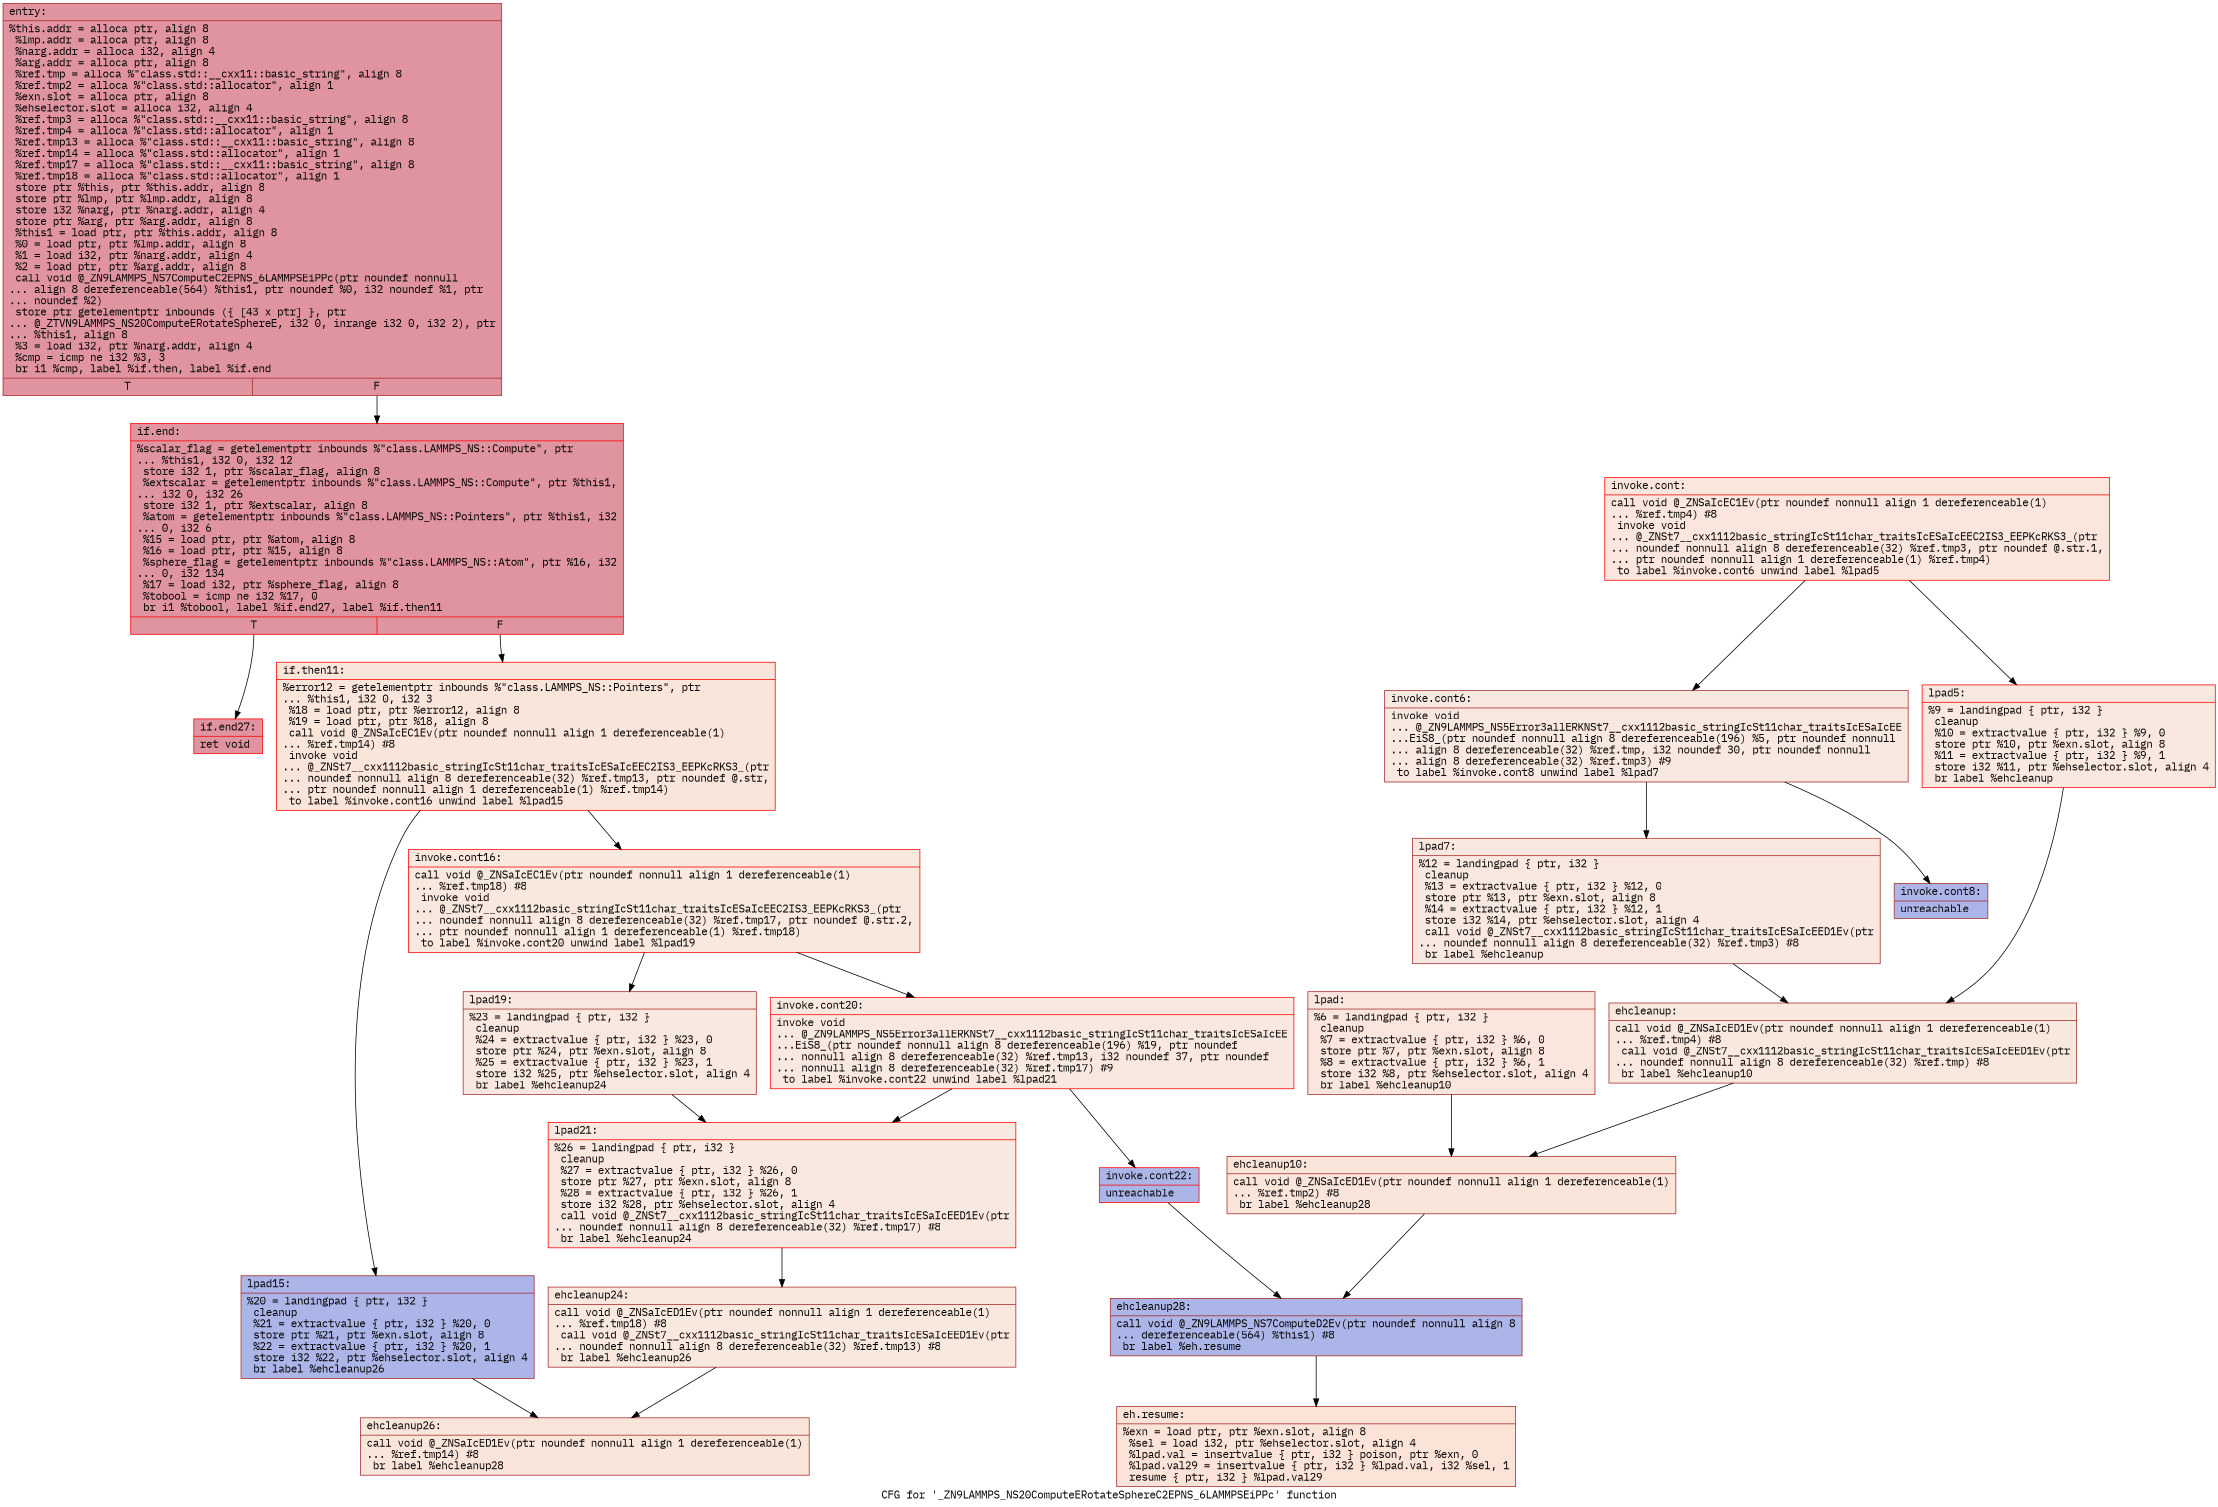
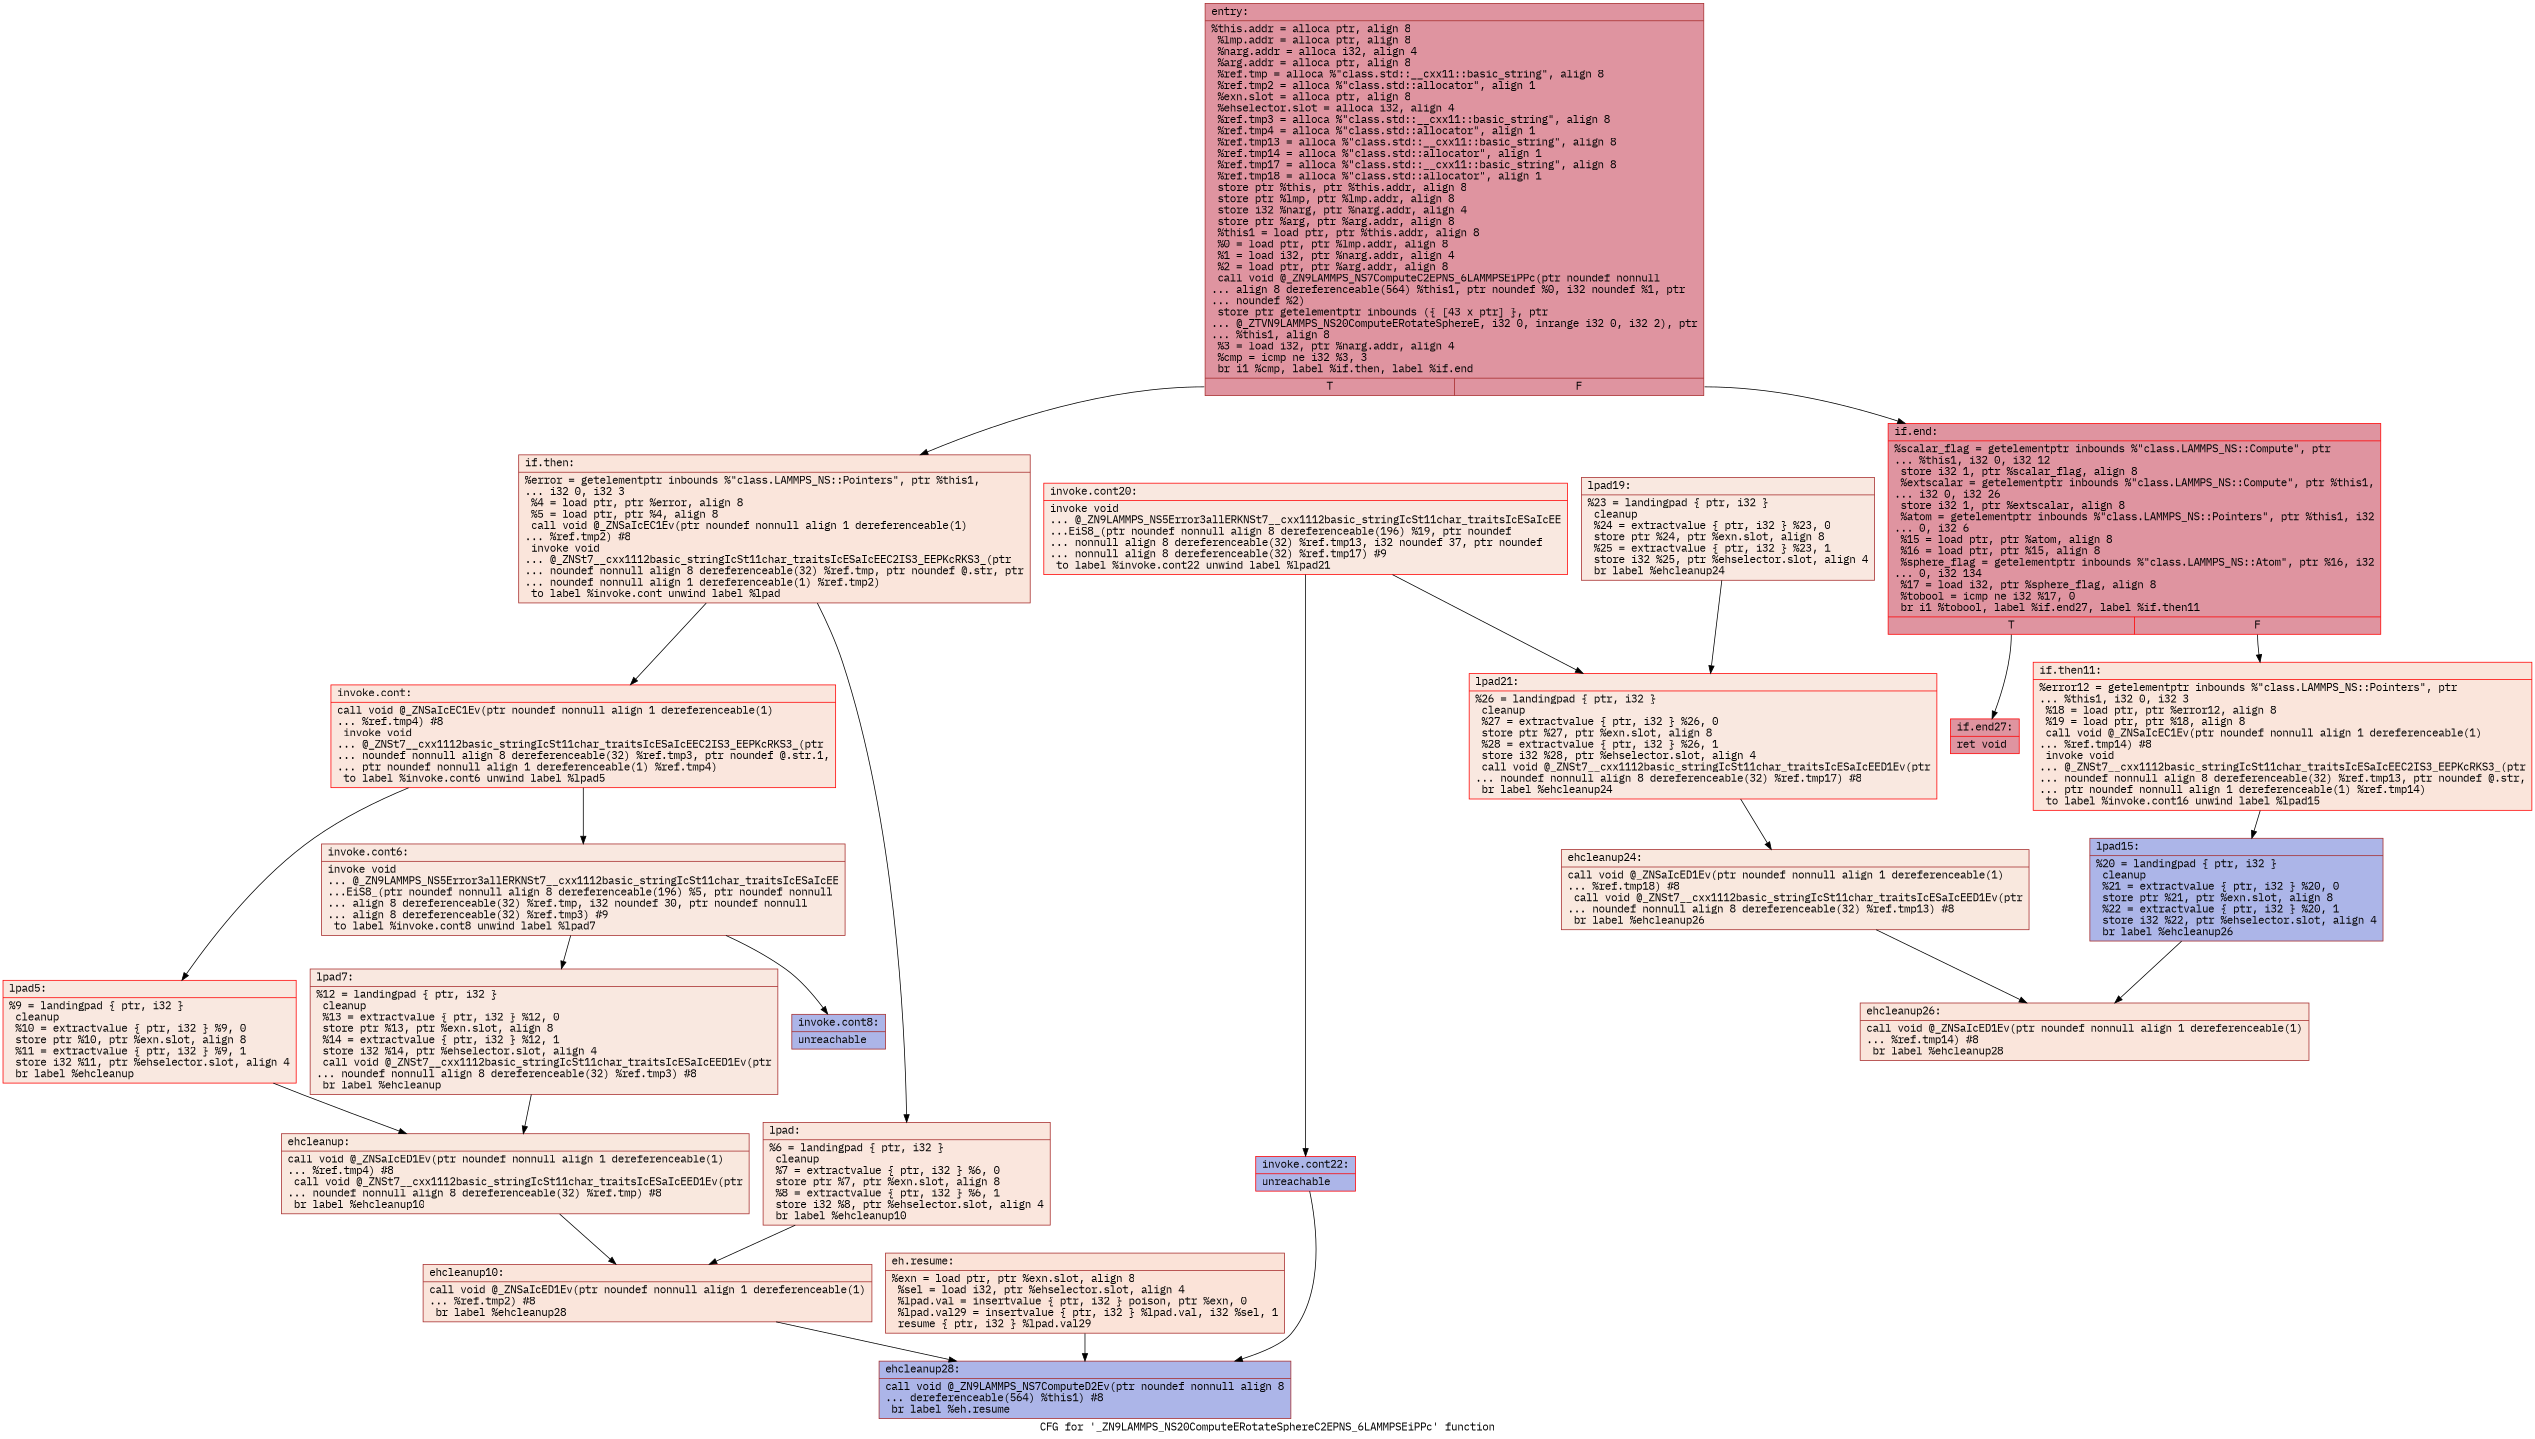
none -> (774, 529)
(664, 901) -> none
(1316, 1377) -> (1085, 1343)
